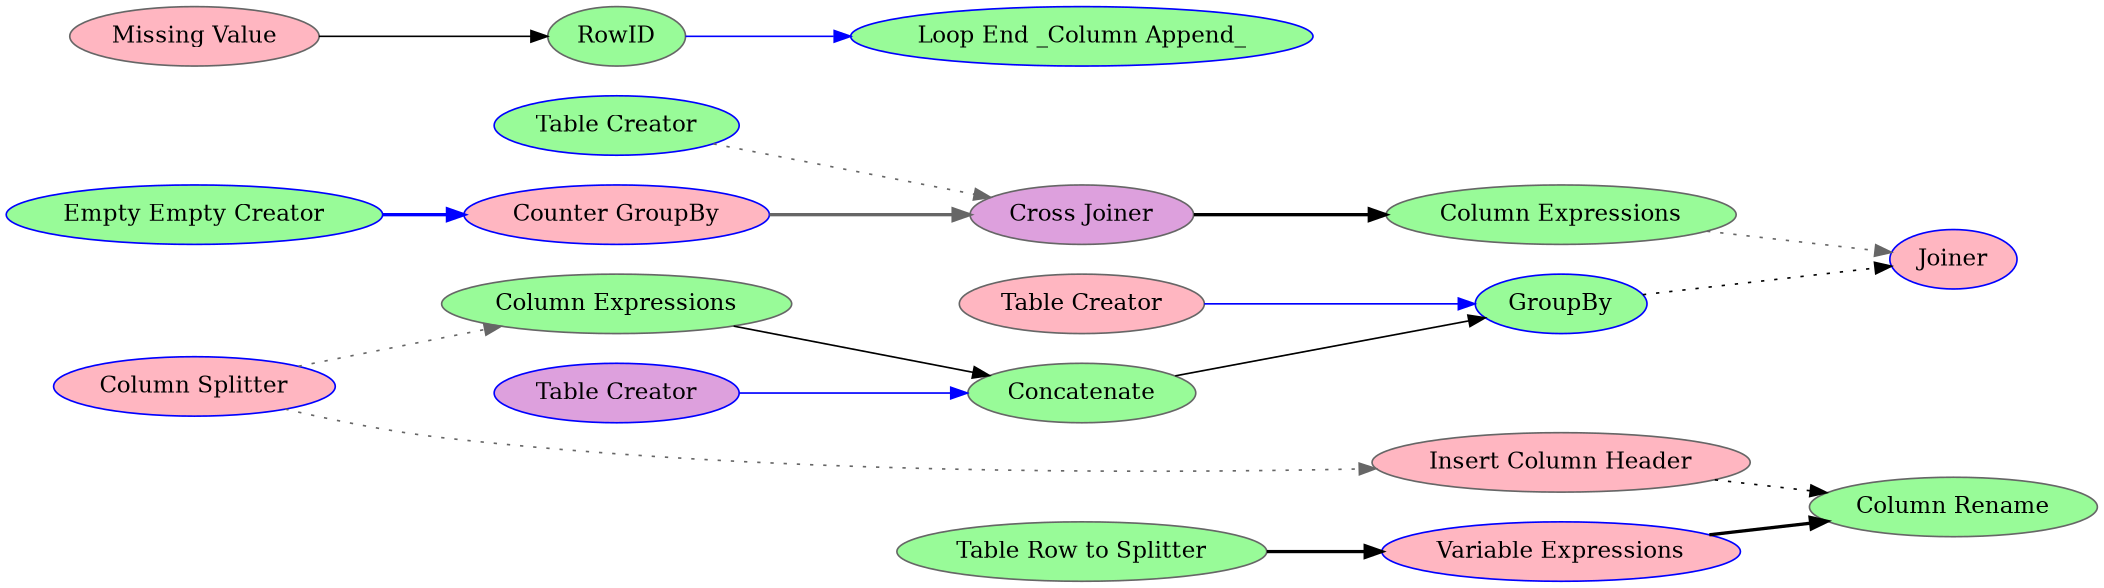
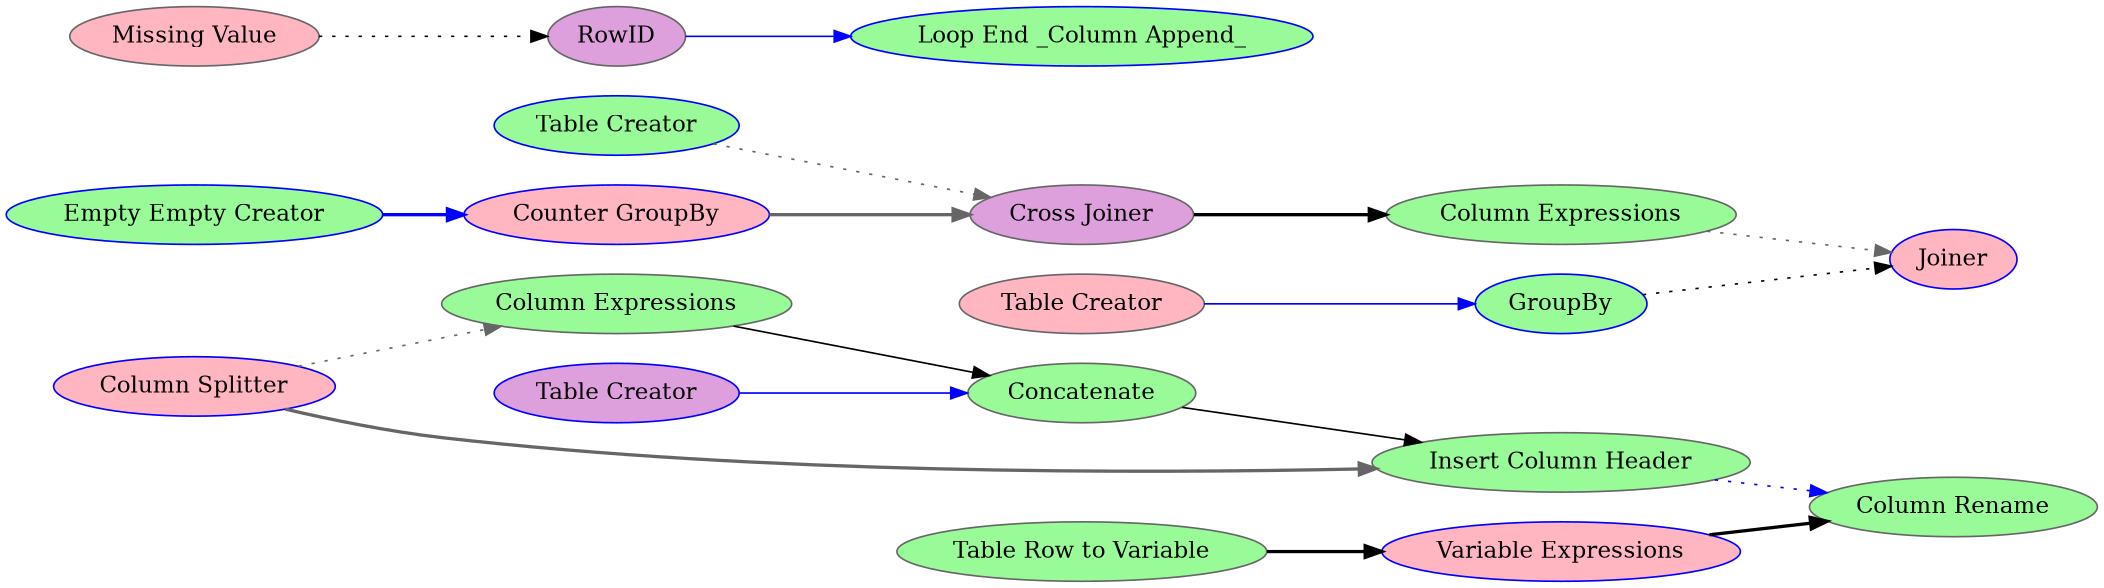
(425, 36) -> (425, 36)
(617, 36) -> (617, 36)
(1322, 348) -> (1293, 424)
(1561, 462) -> (1561, 462)
(820, 465) -> (820, 465)
(1763, 485) -> (1763, 485)
(1082, 552) -> (1082, 552)
